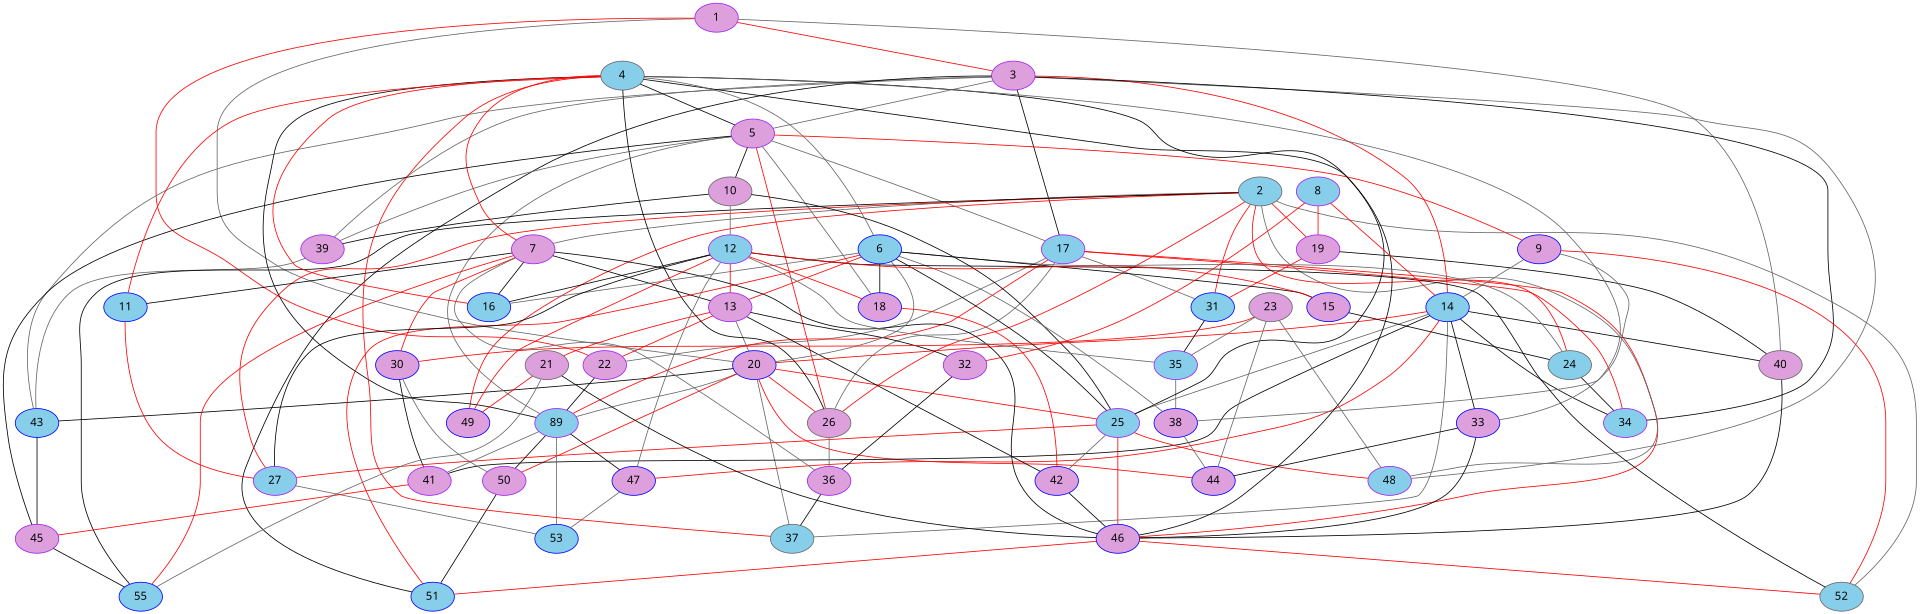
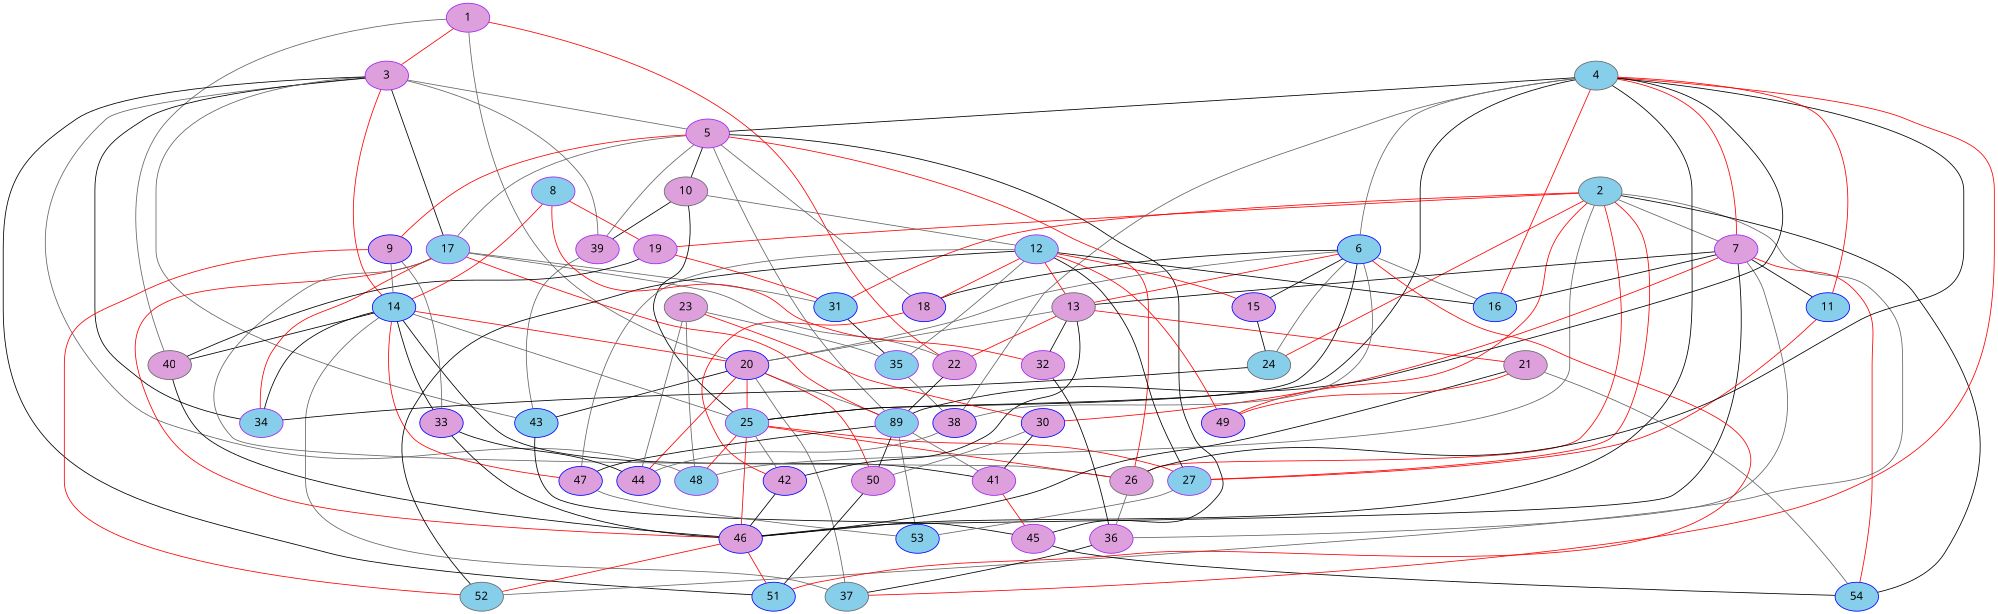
(730, 307) -> (1074, 307)
(792, 394) -> (931, 451)
(141, 597) -> (1857, 597)
